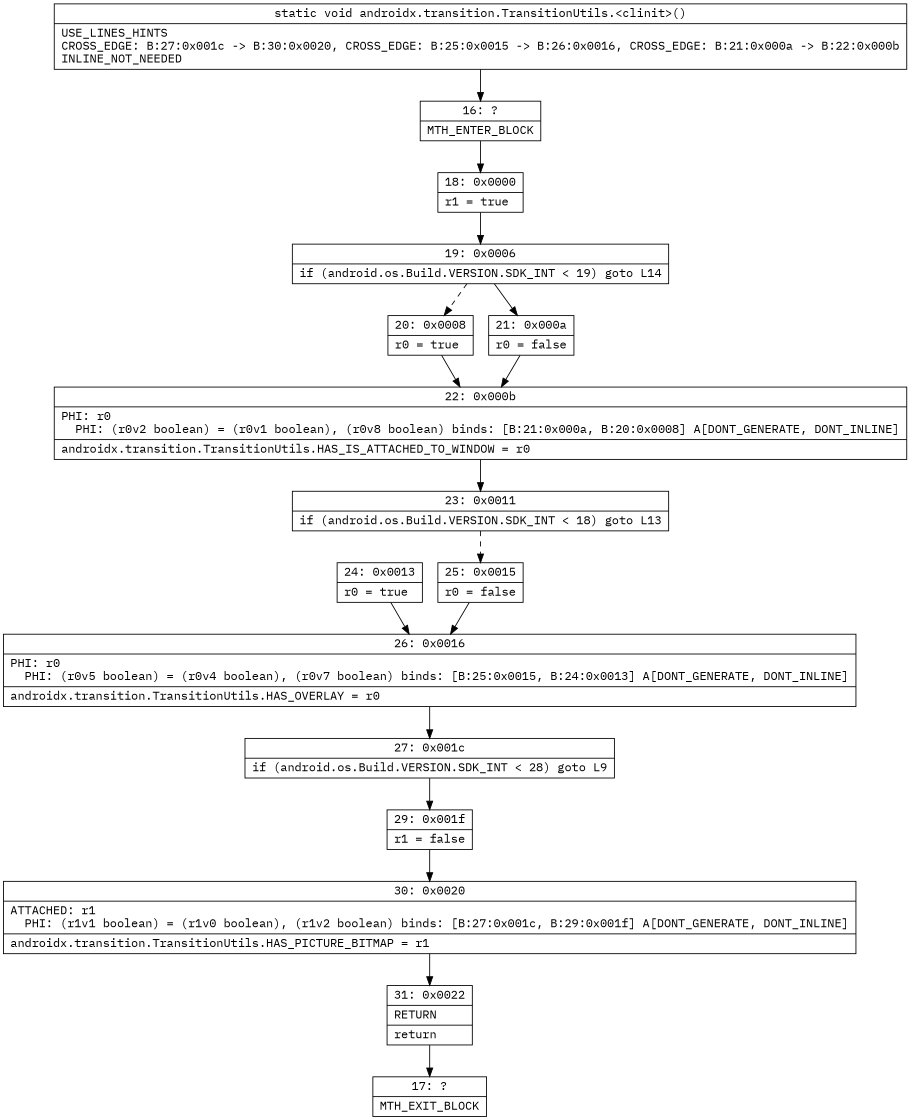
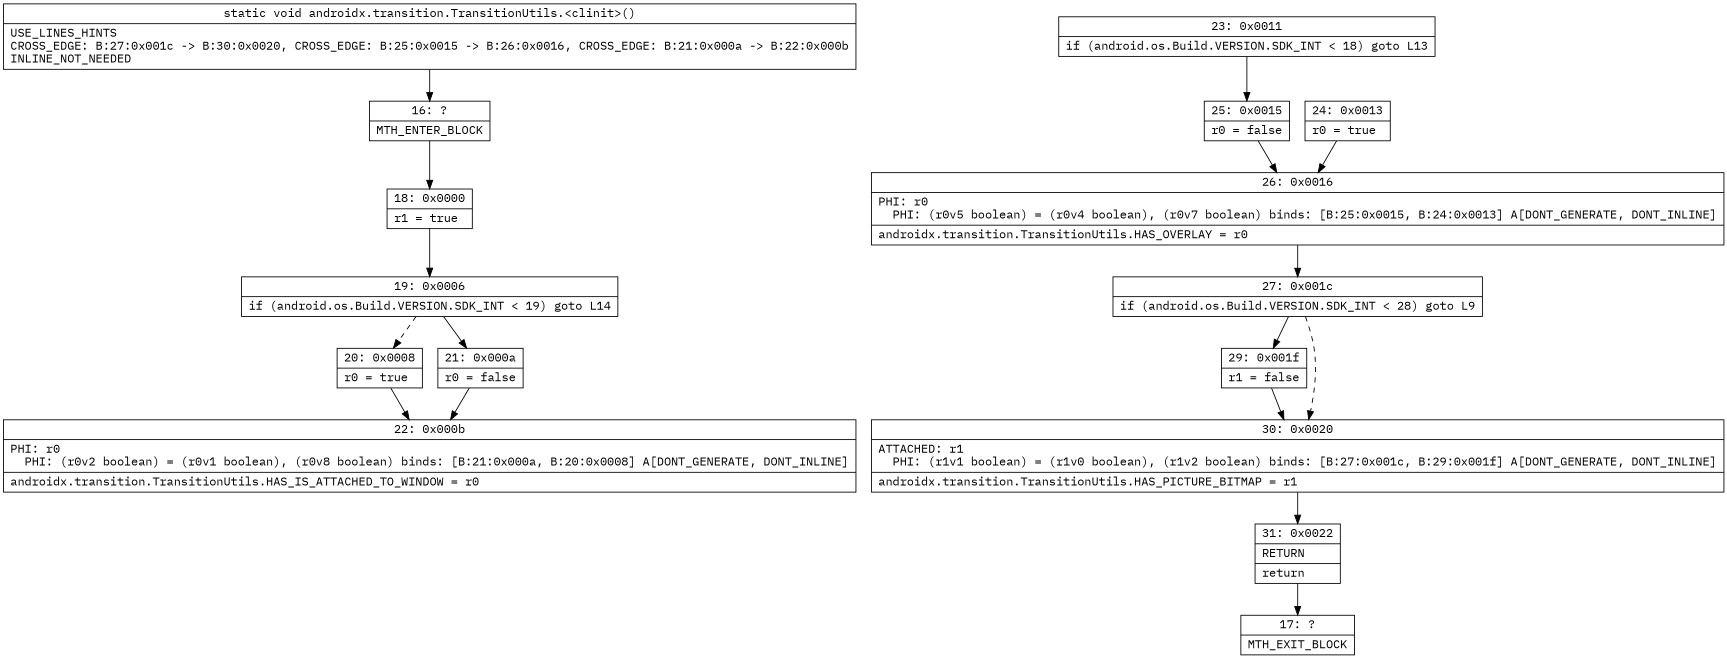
none -> (1315, 363)
(480, 471) -> none
(480, 542) -> (1247, 74)
